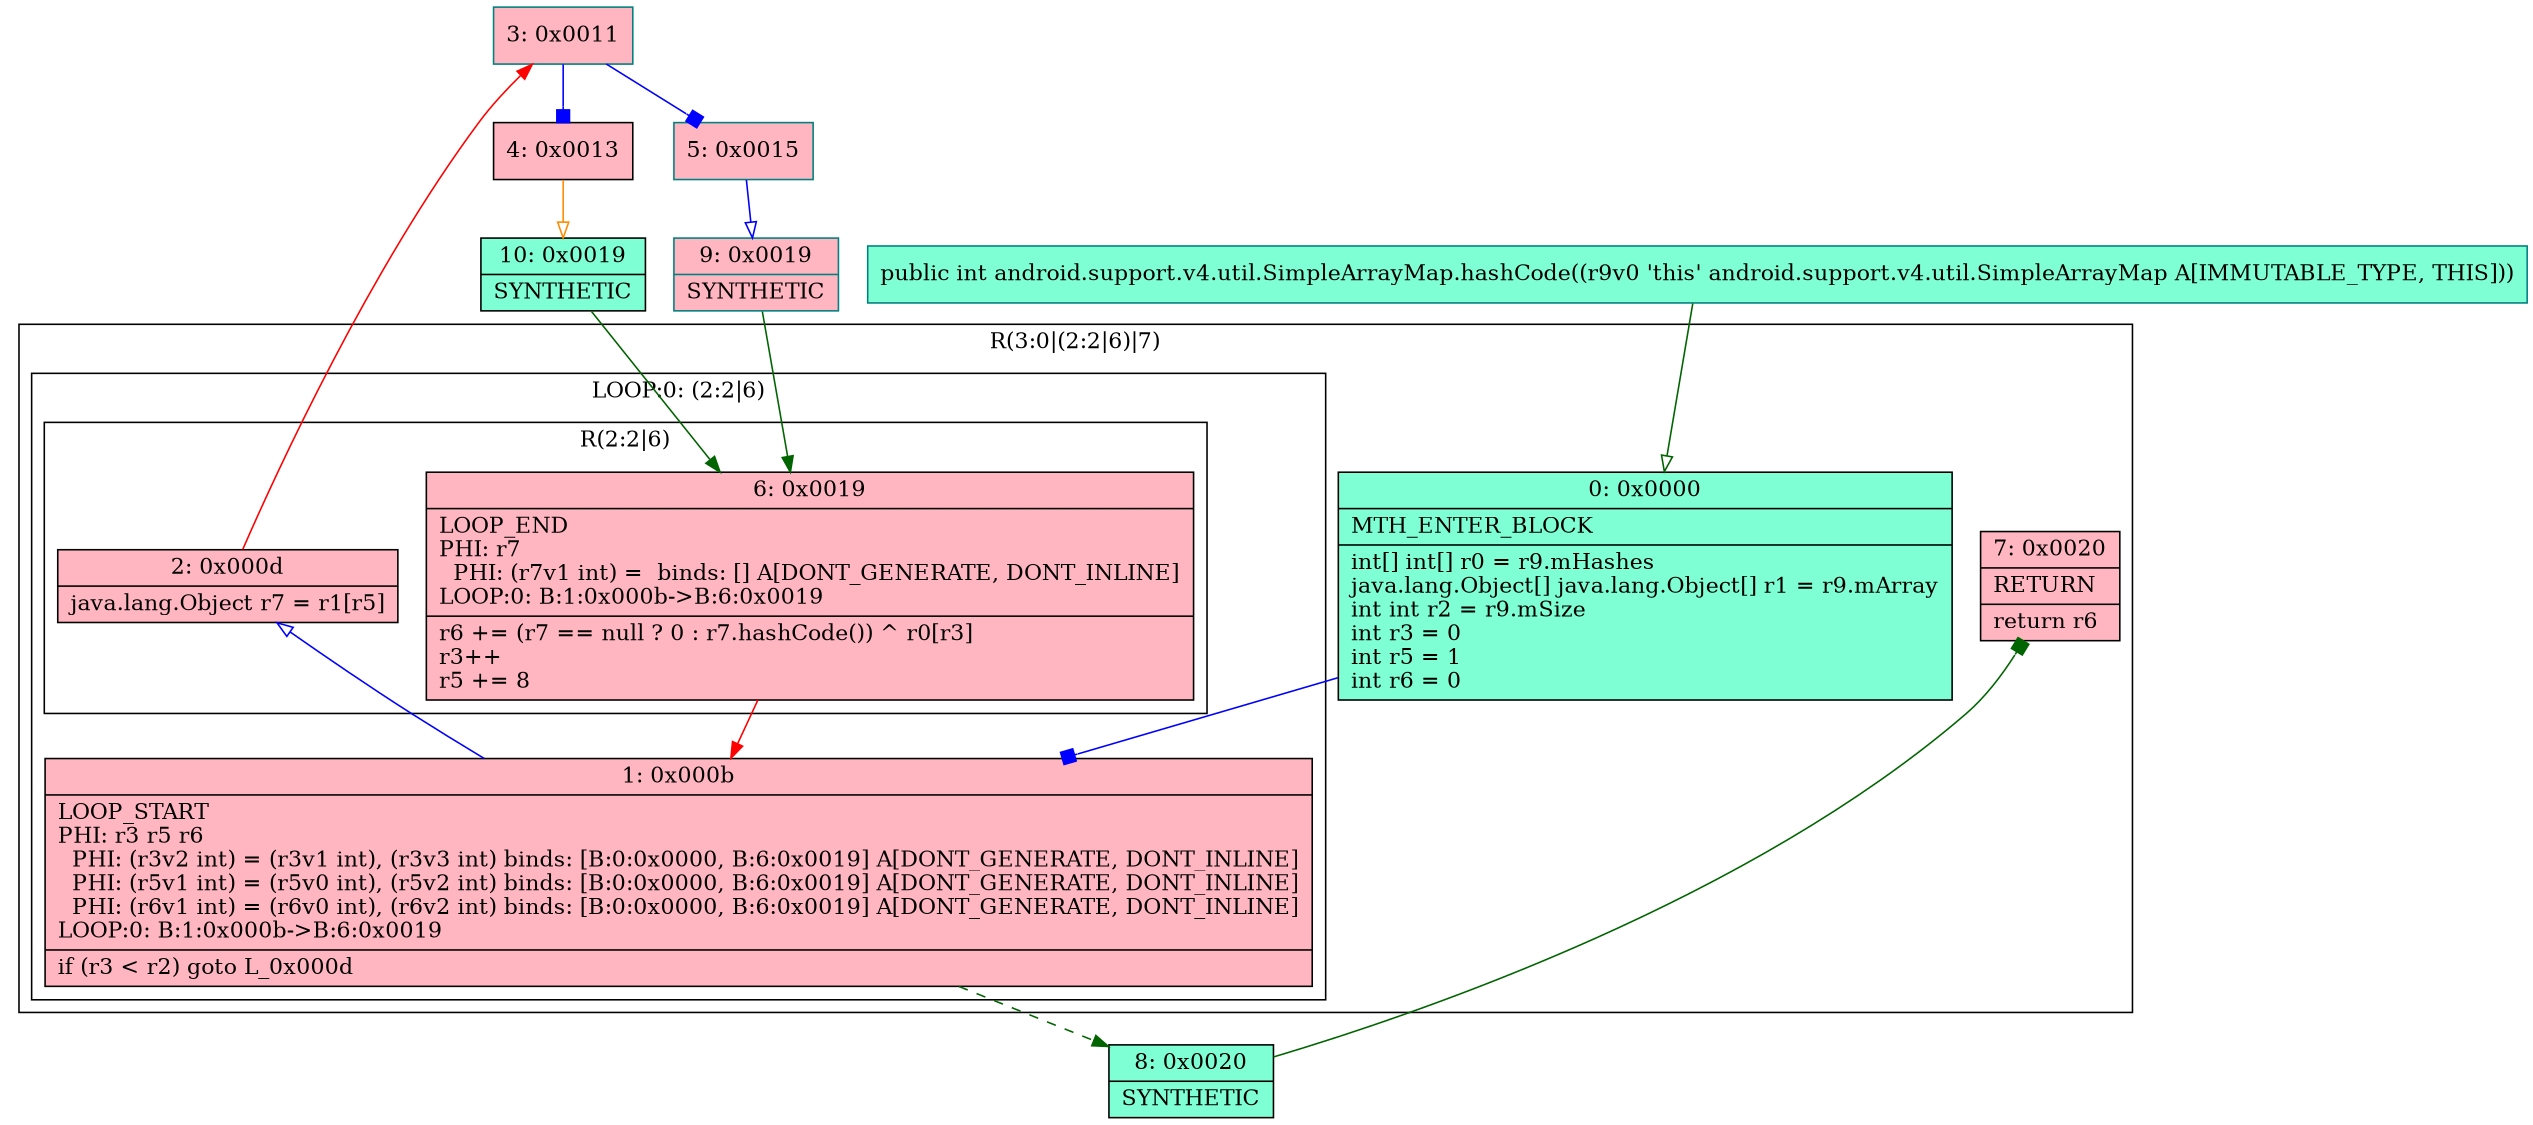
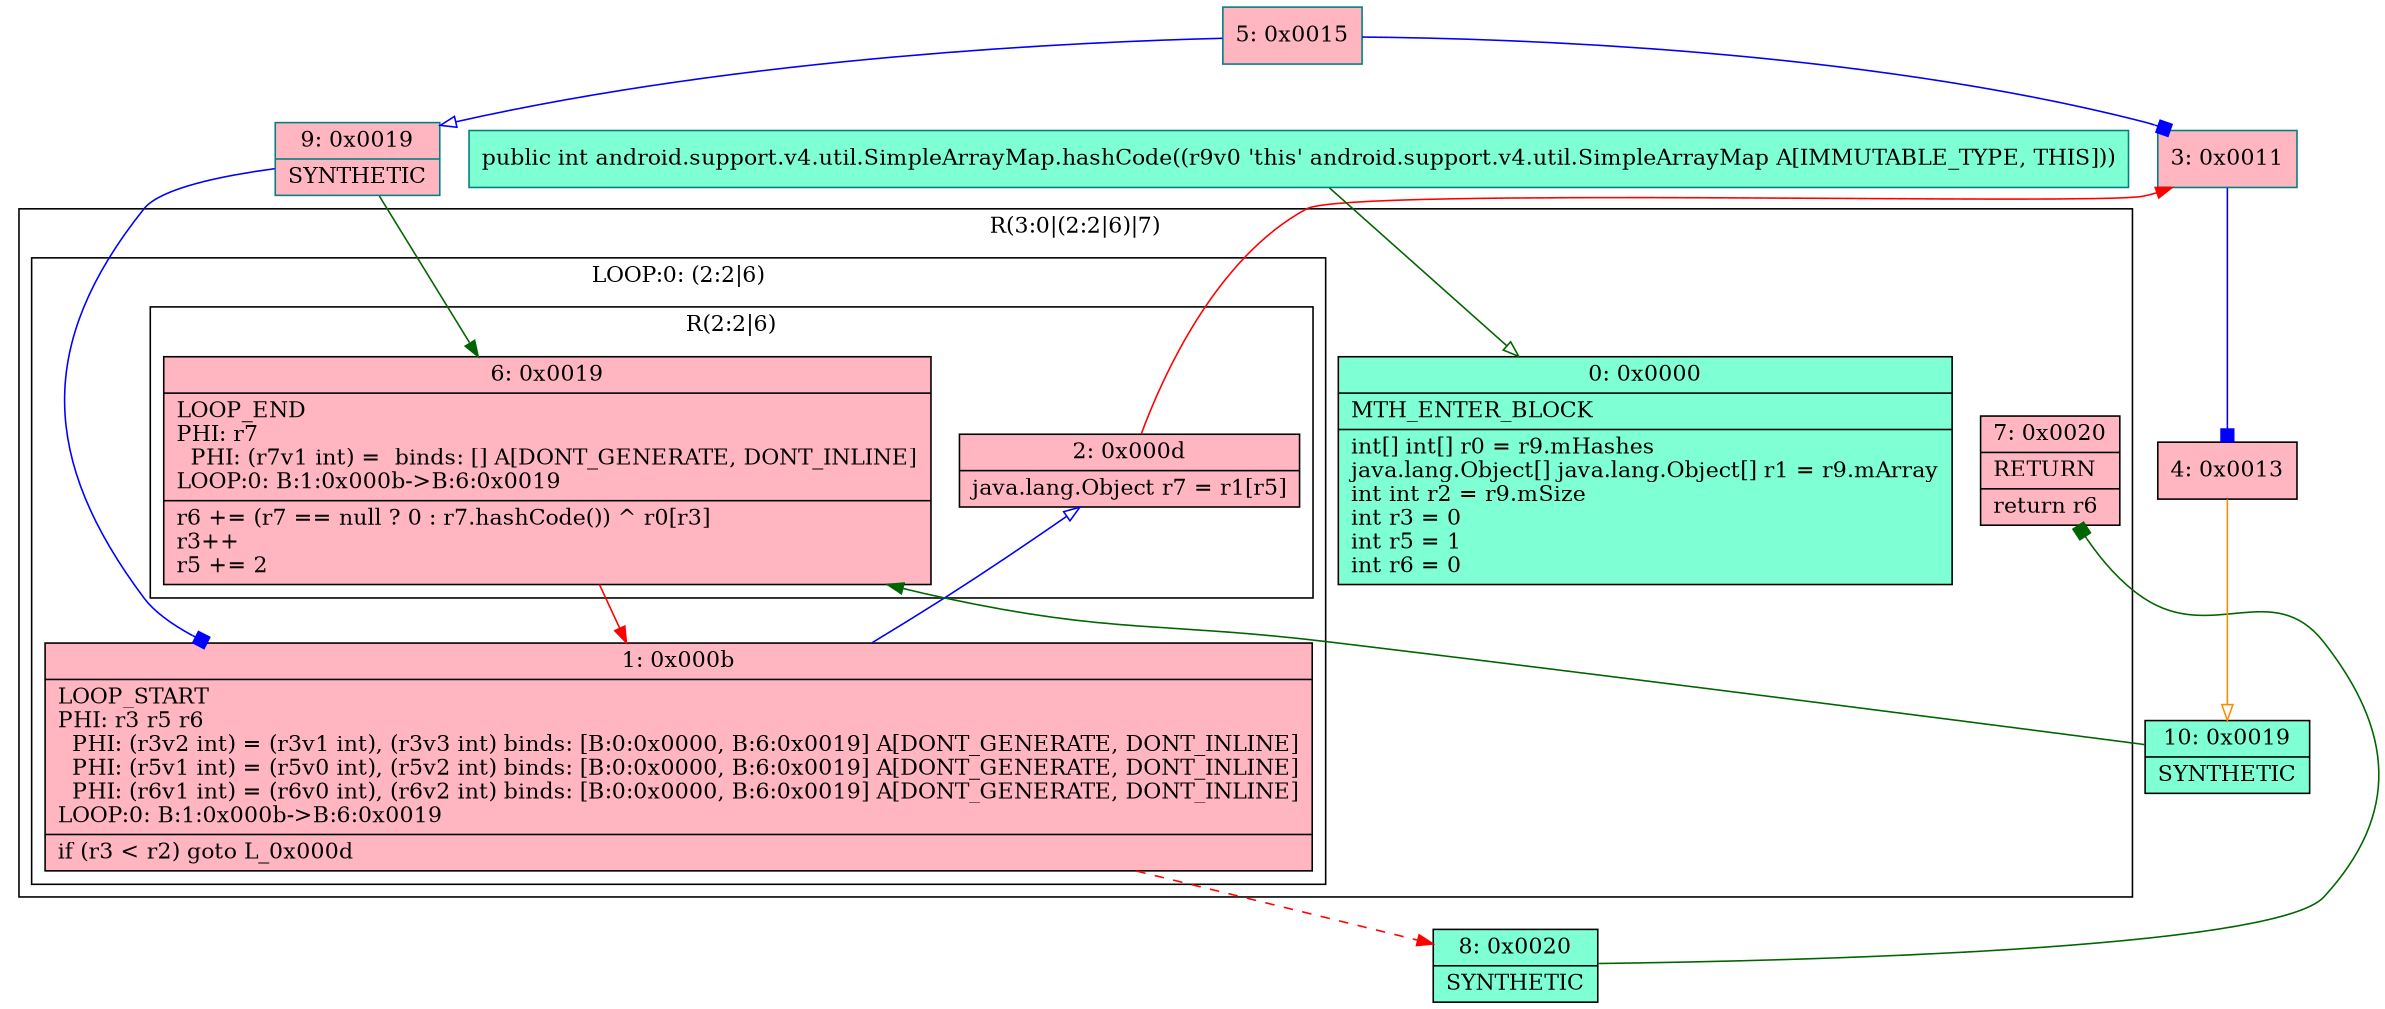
(646, 89) -> (1761, 59)
(485, 681) -> (222, 566)
(1221, 712) -> (68, 365)
(1050, 1023) -> (1284, 907)
